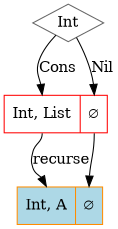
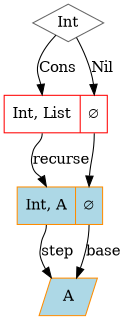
none -> (68, 297)
